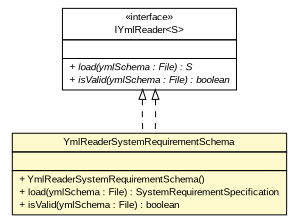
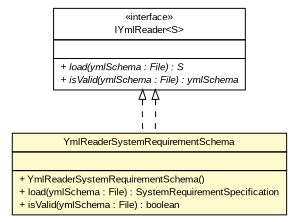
(149, 80) -> (149, 80)
